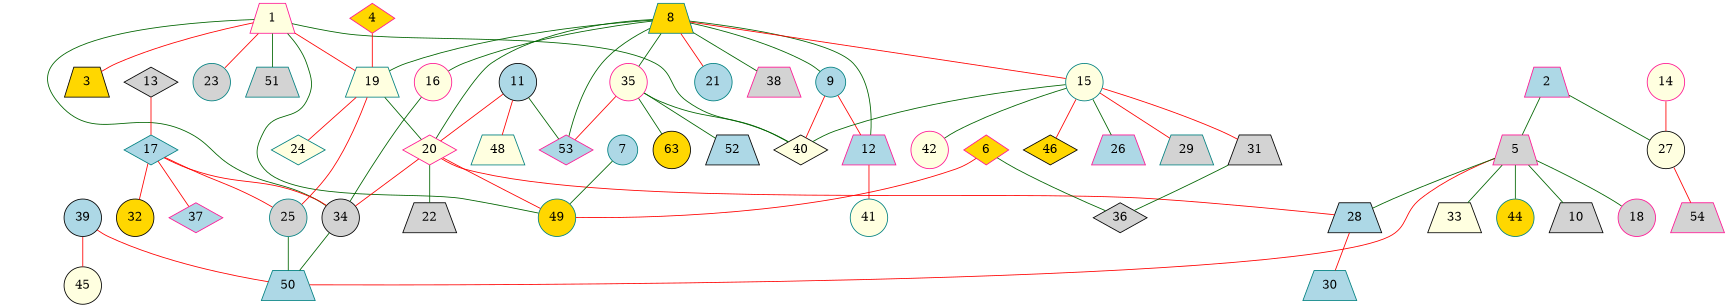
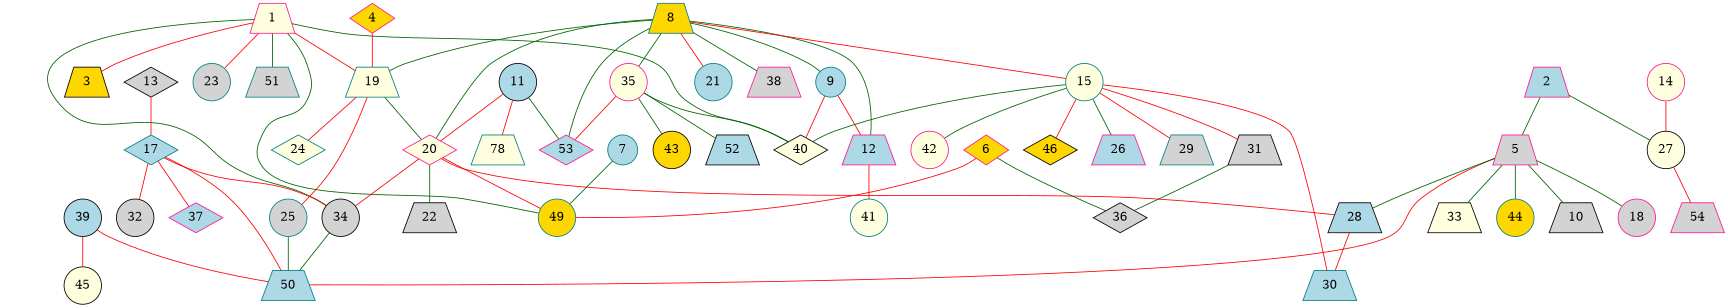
(433, 82) -> none
none -> (1268, 119)
(498, 150) -> (498, 150)
(672, 150) -> (672, 150)
(225, 184) -> (234, 203)
(135, 218) -> (135, 218)
